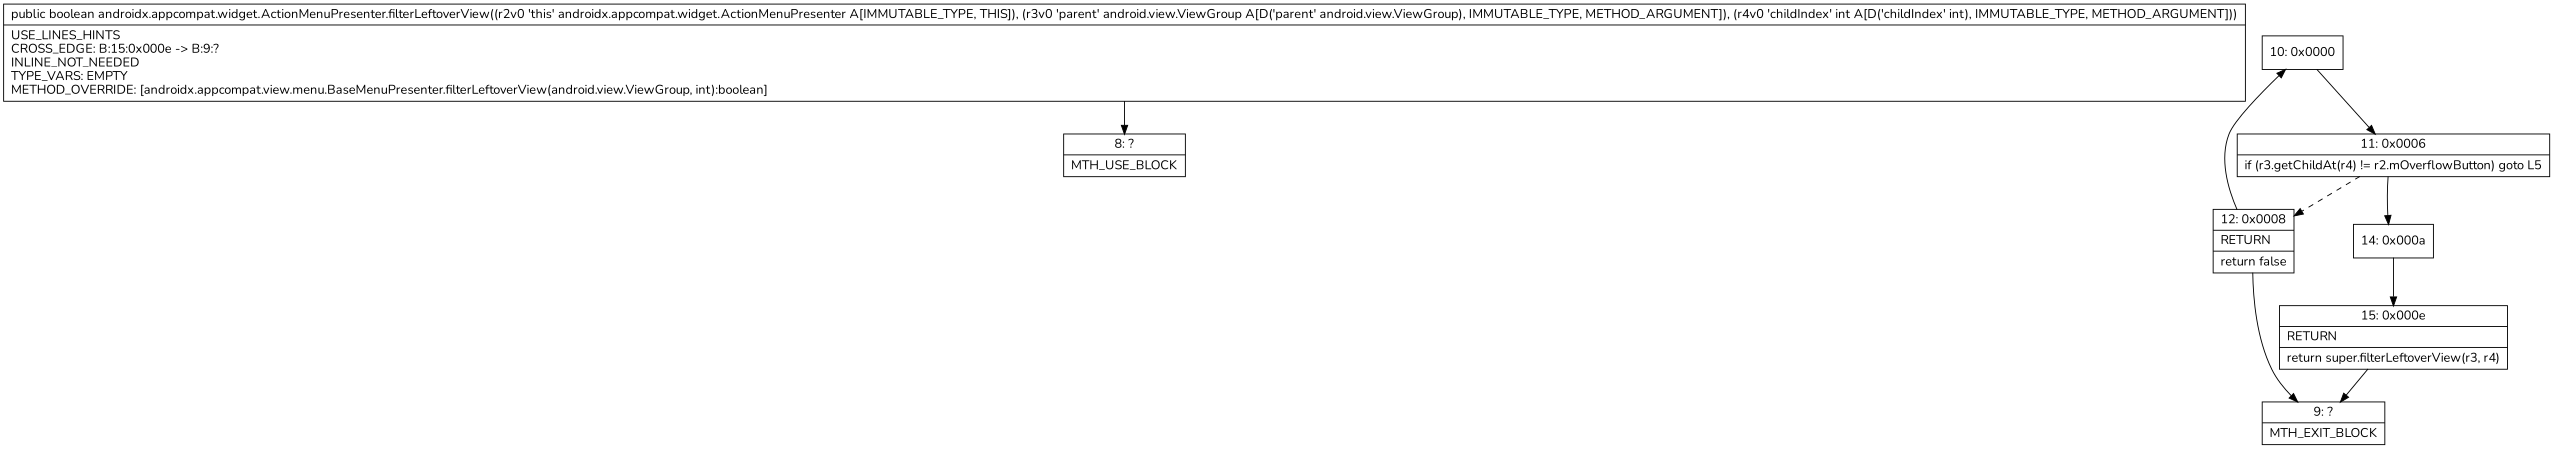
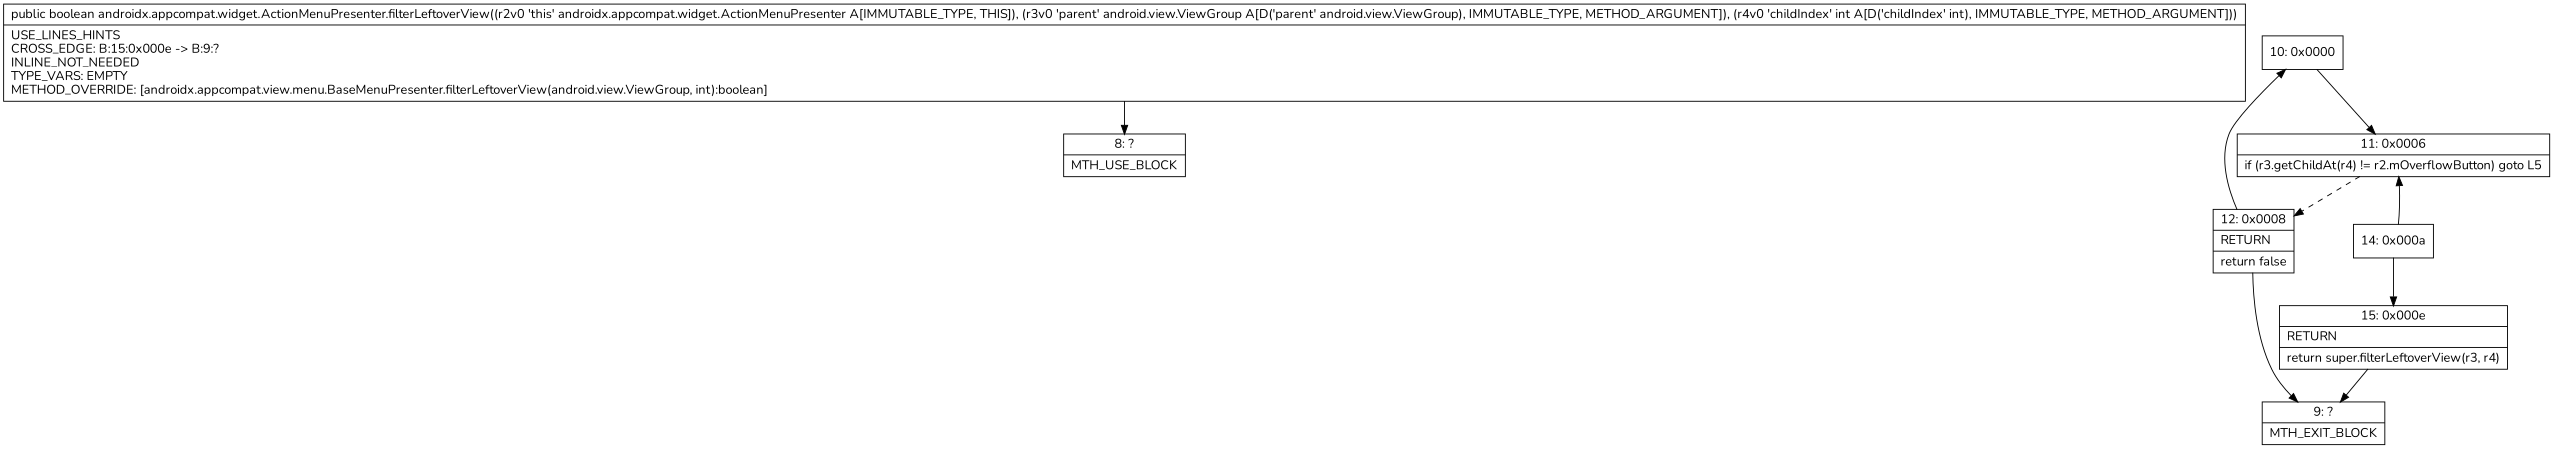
(2387, 196) -> (2400, 205)
